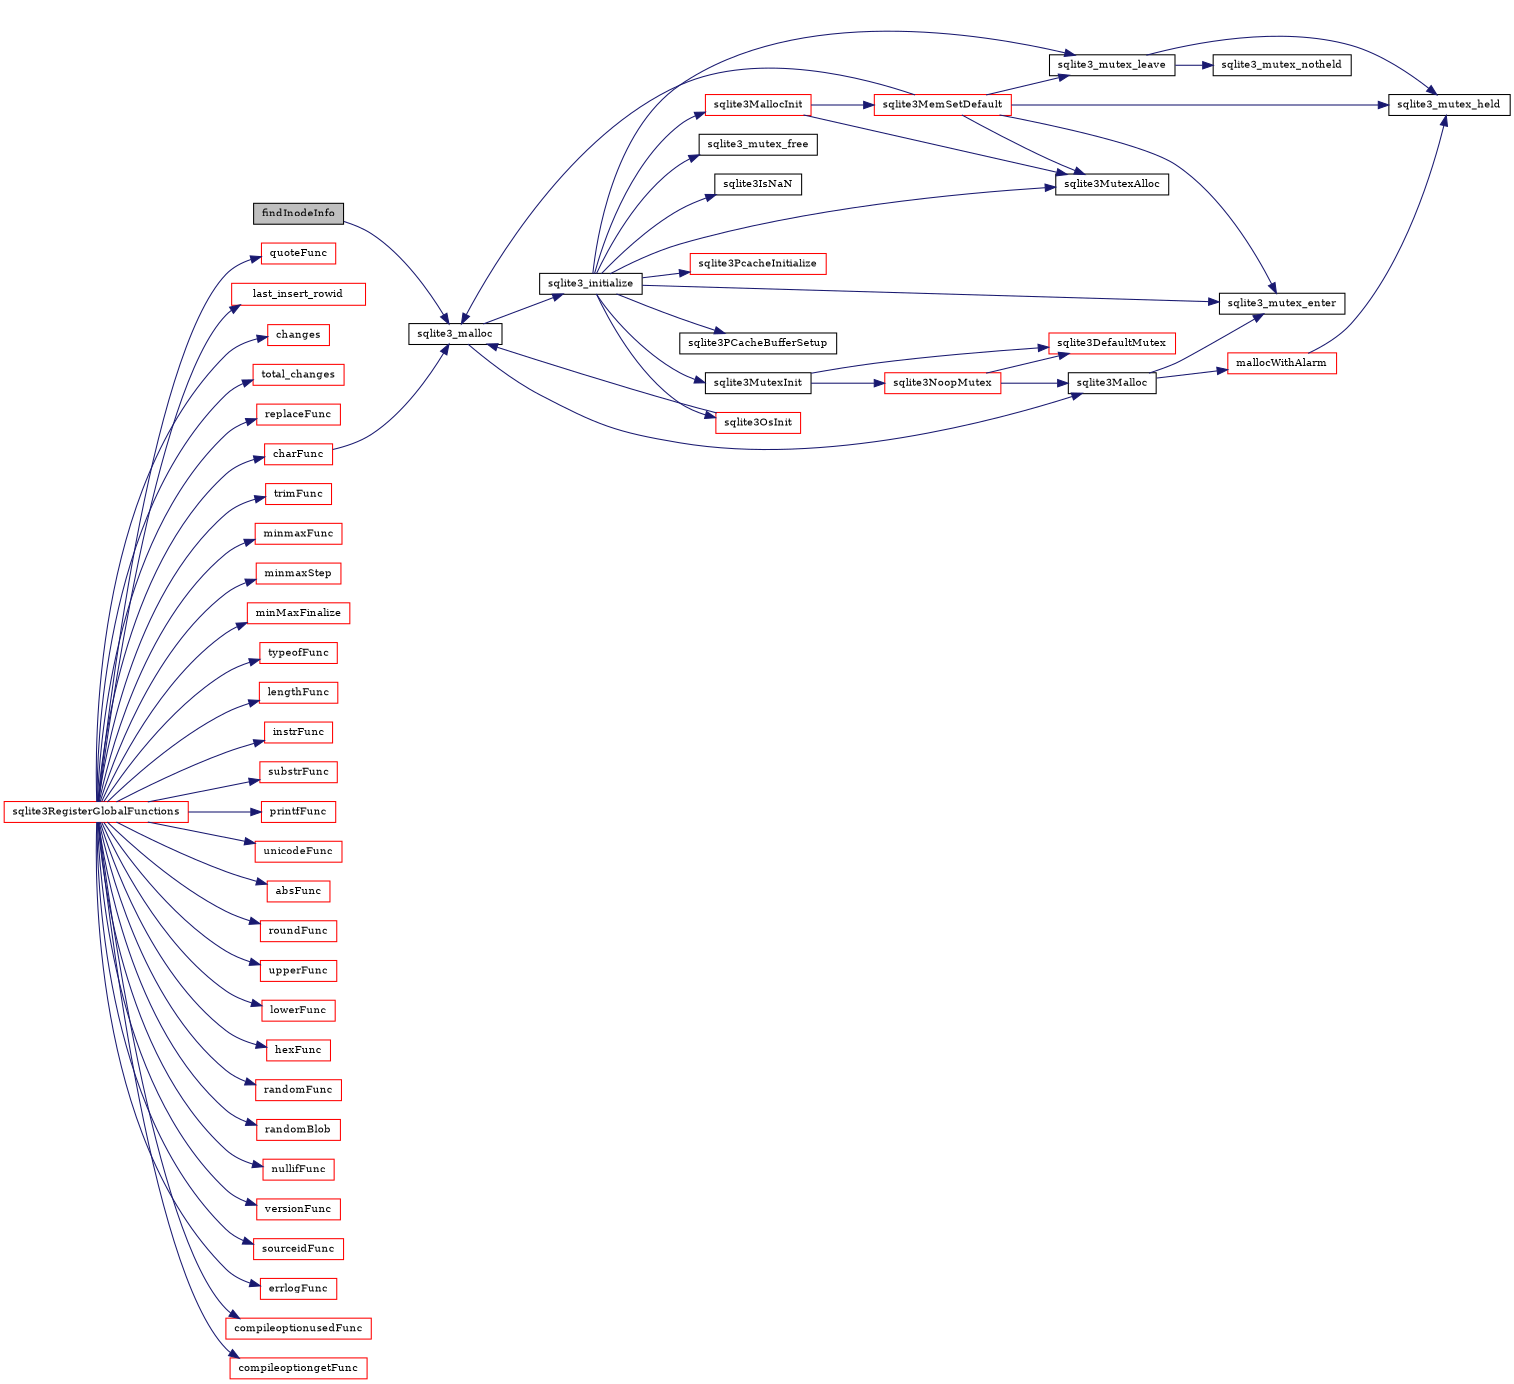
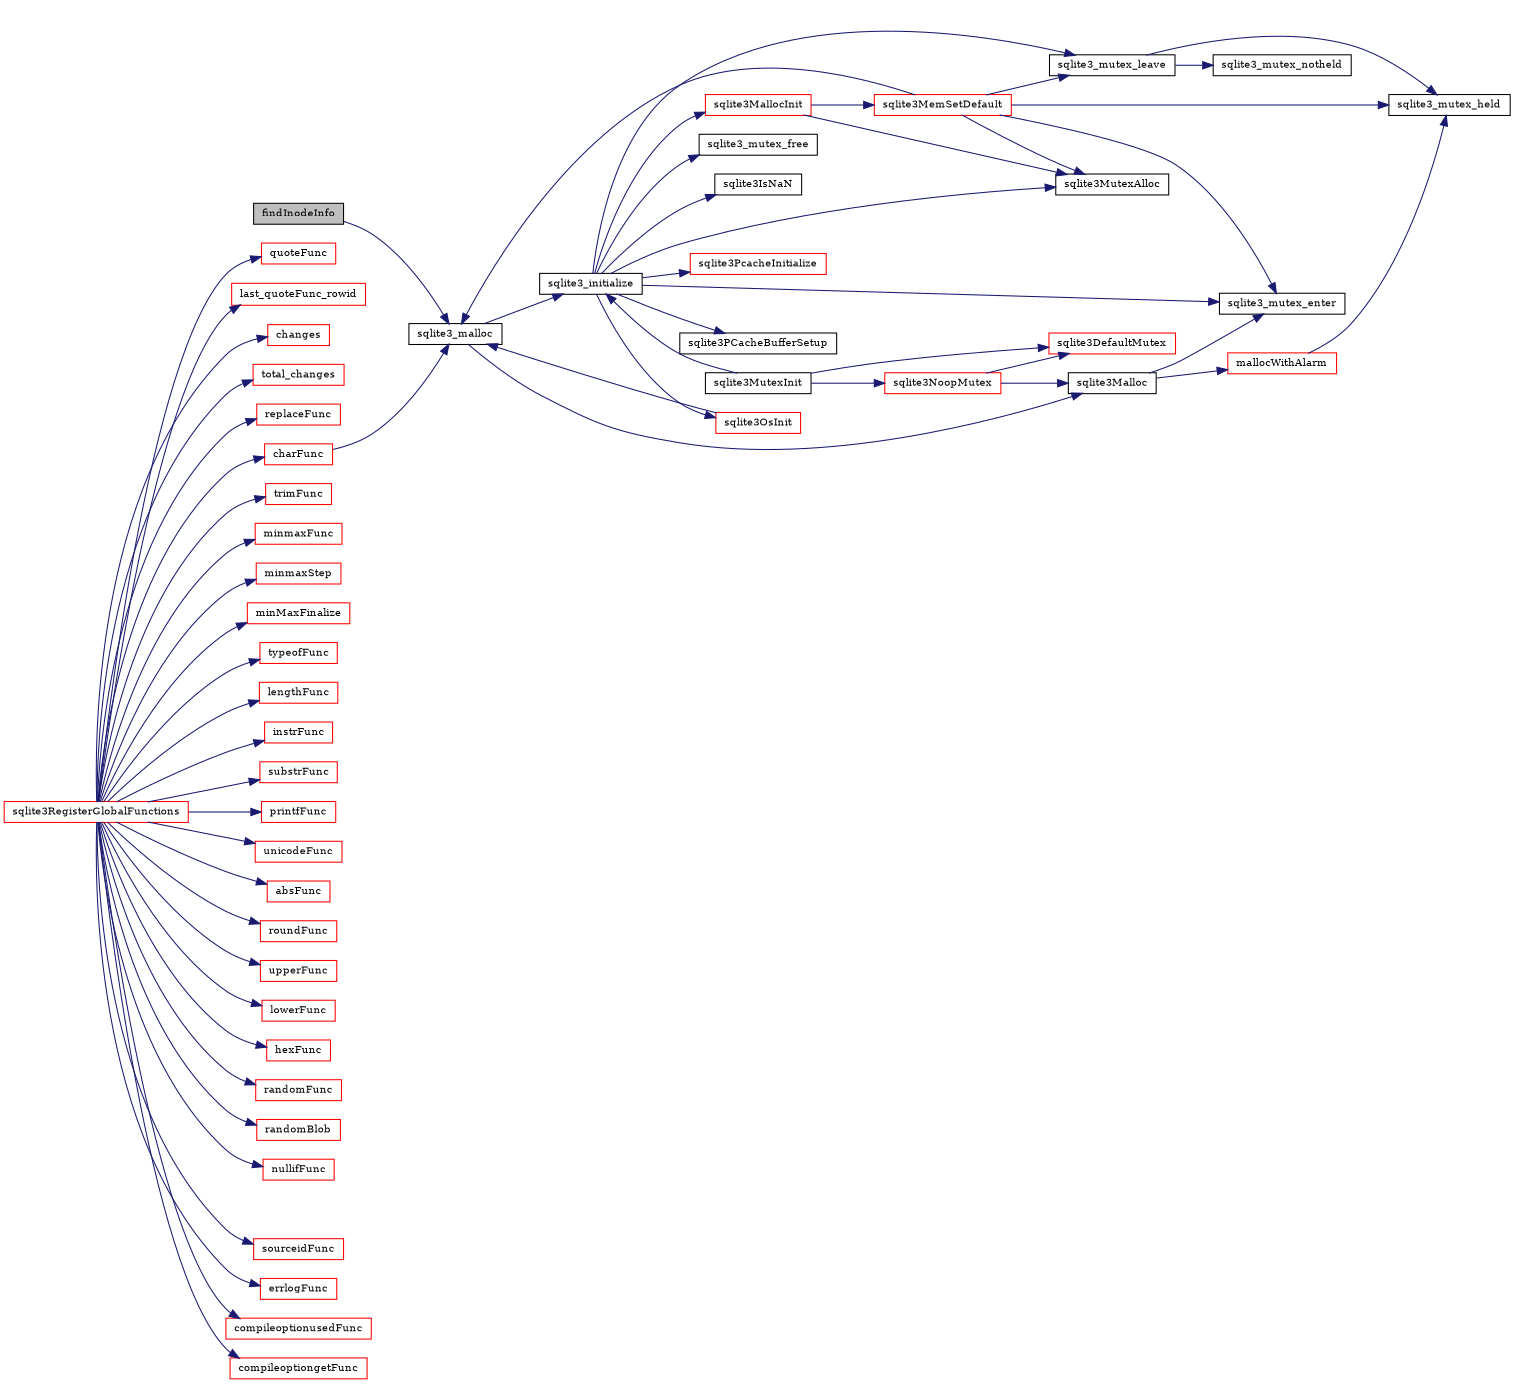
(299, 294) -> (299, 294)
(640, 344) -> (670, 348)
(299, 1209) -> none
